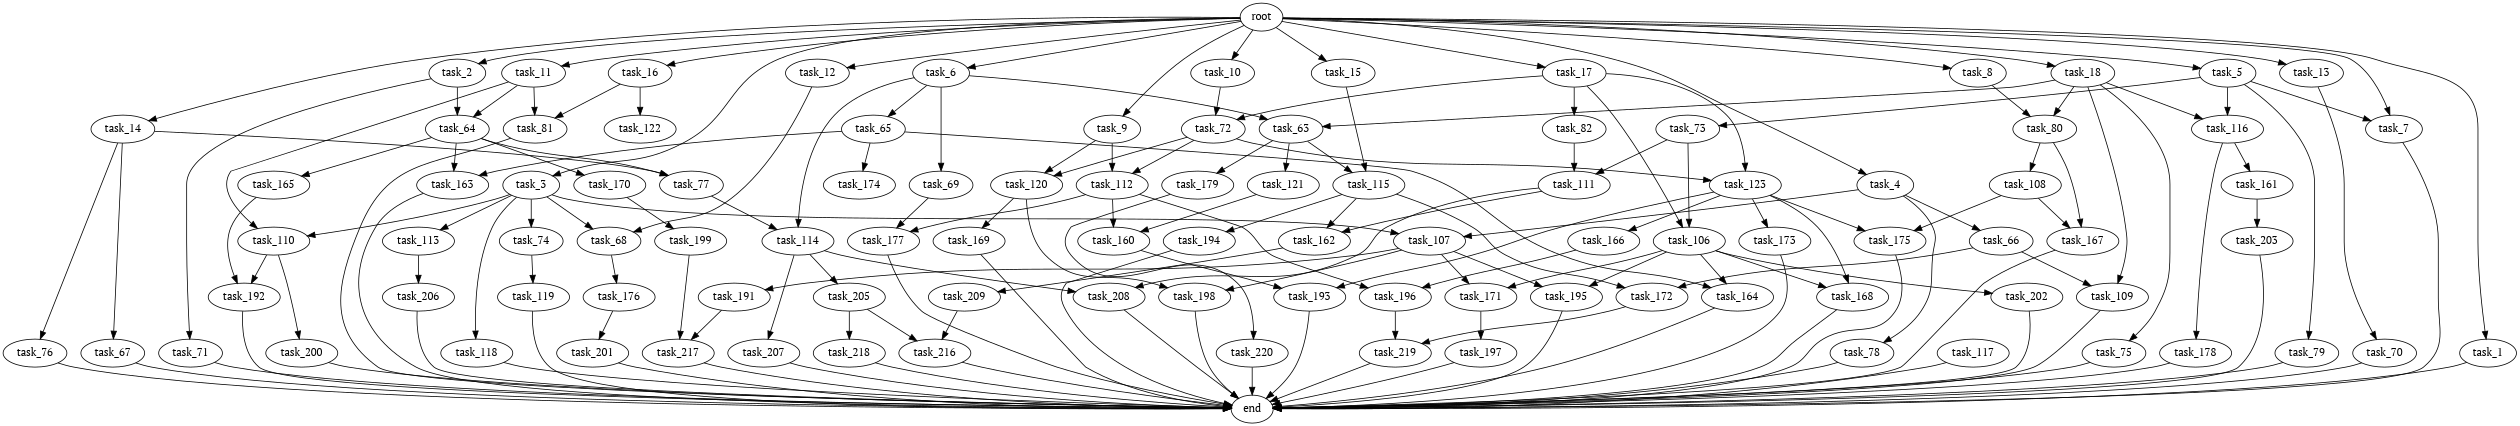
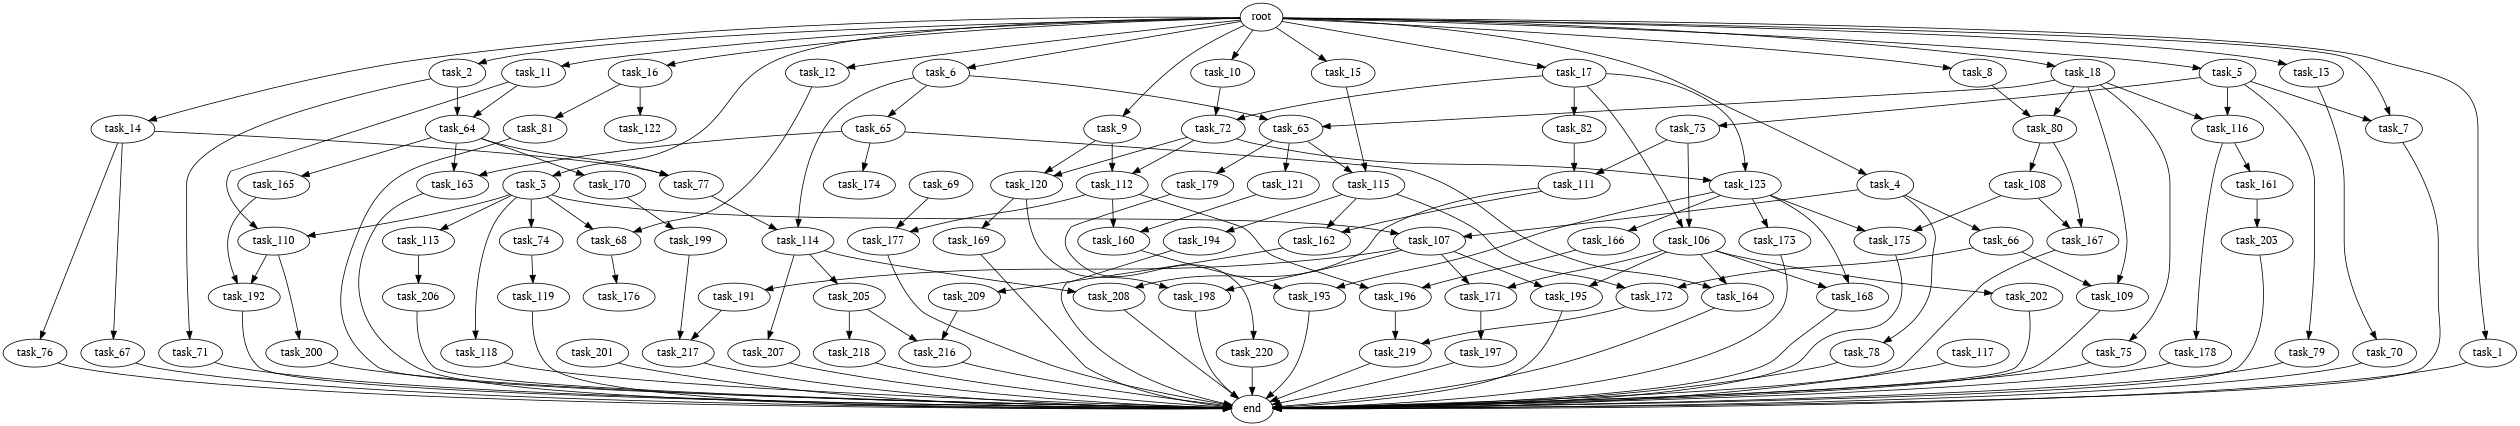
(534, 97) -> none
(941, 125) -> none
(608, 322) -> none
